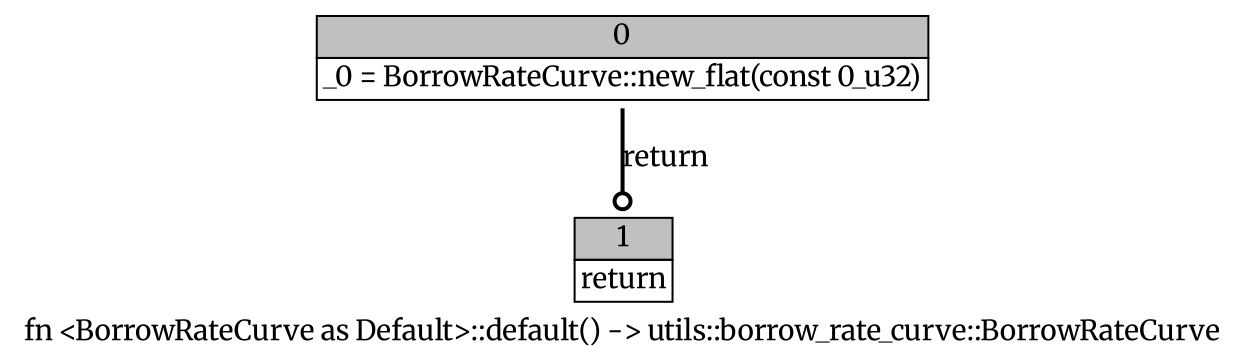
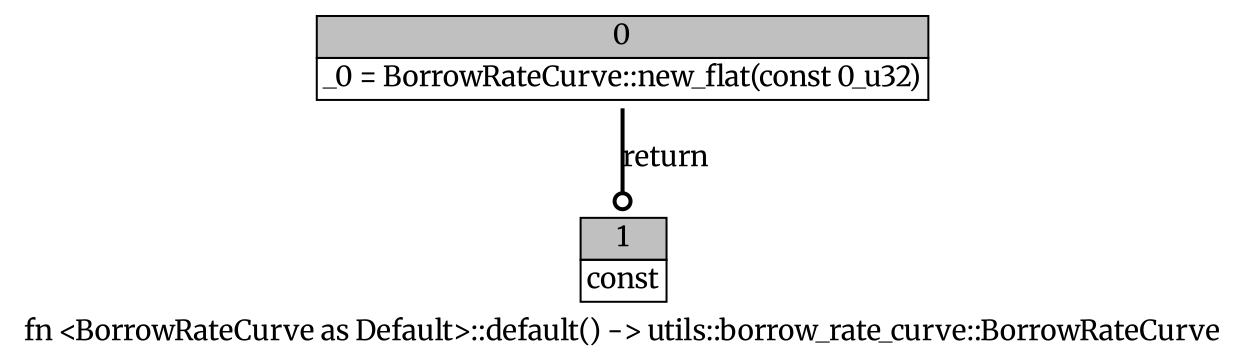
(624, 280) -> (624, 280)
